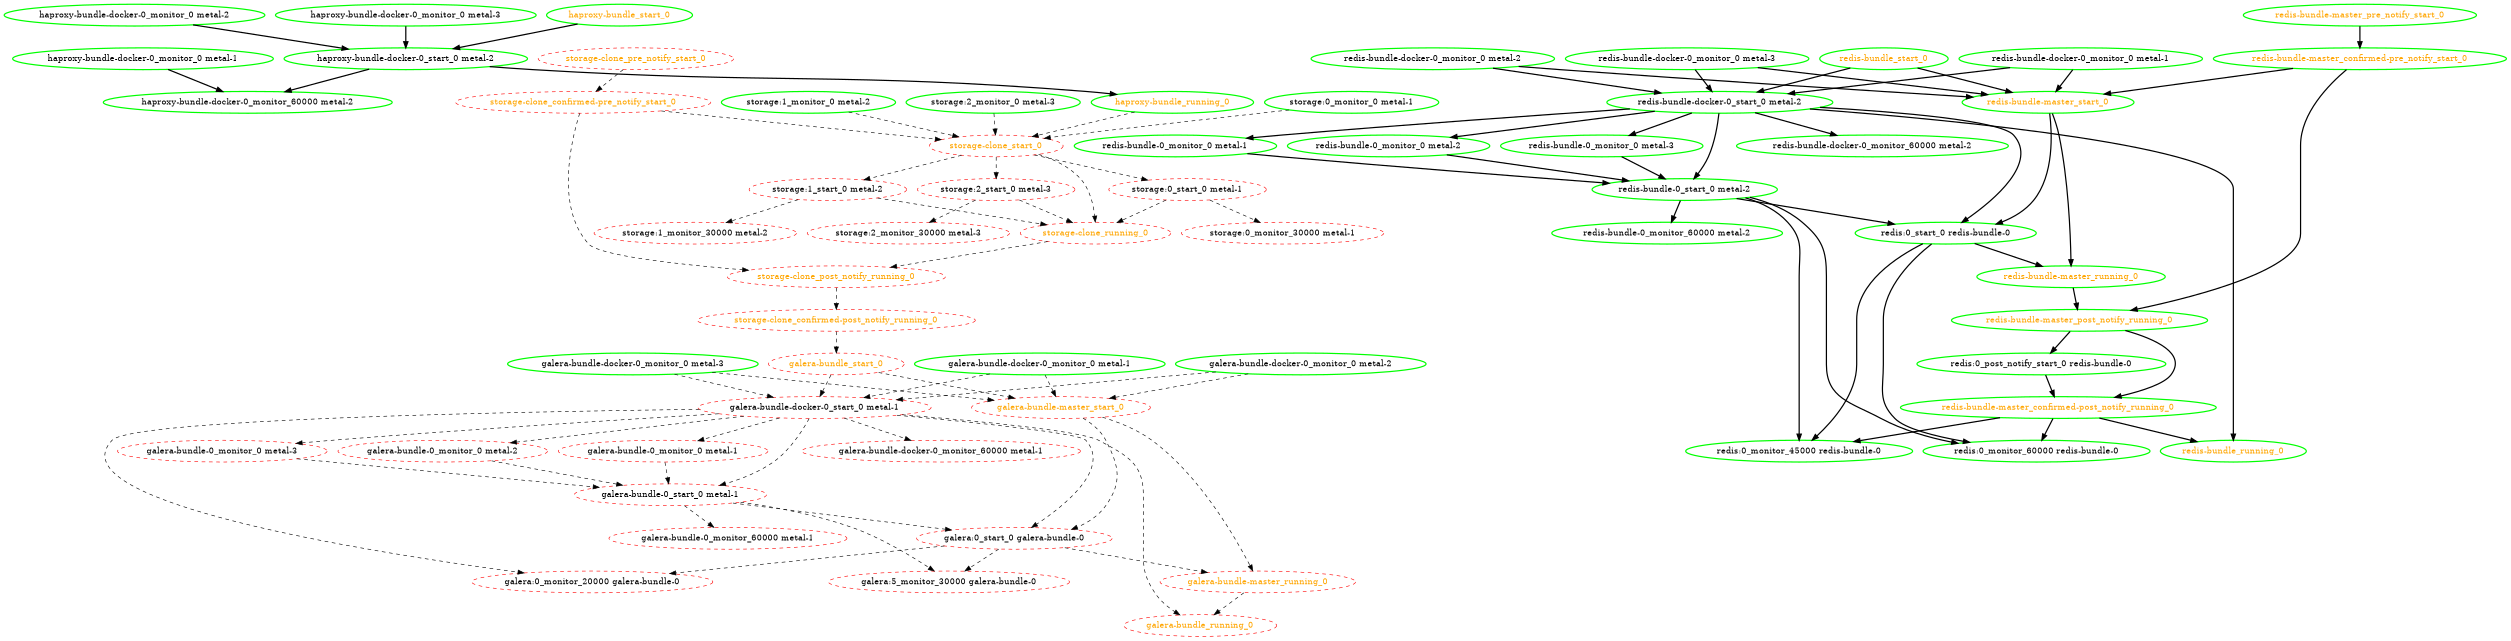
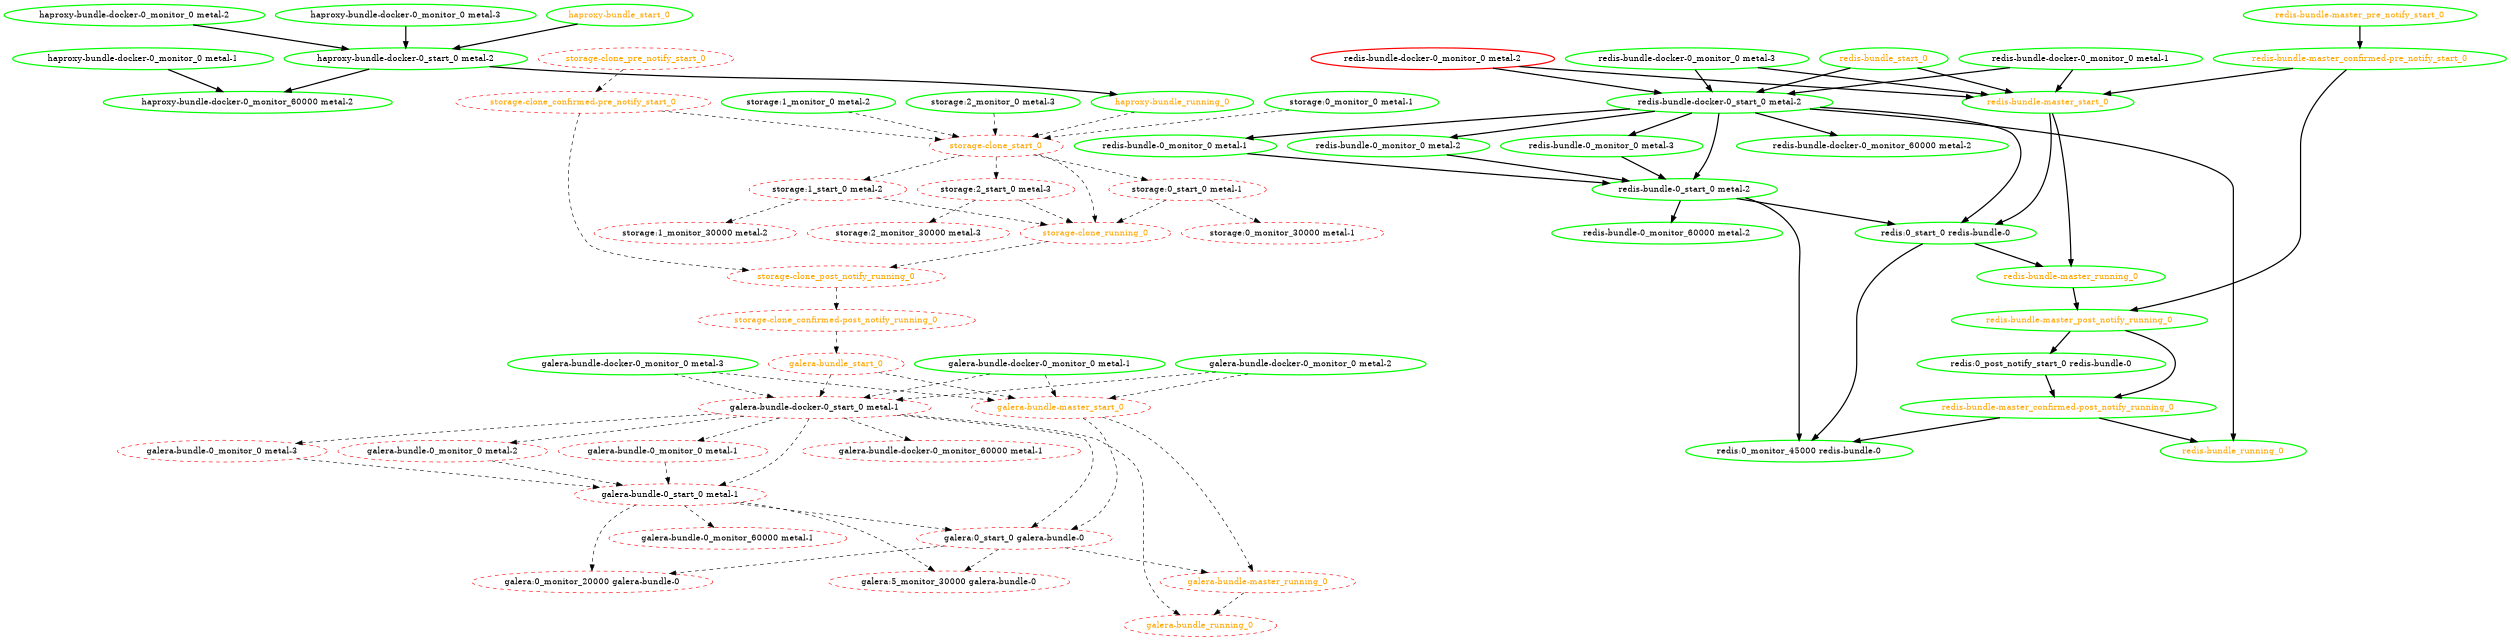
(1433, 59) -> (1433, 59)
(178, 428) -> (604, 527)
(2037, 451) -> none
